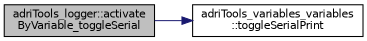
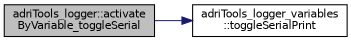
(278, 21) -> (270, 21)
